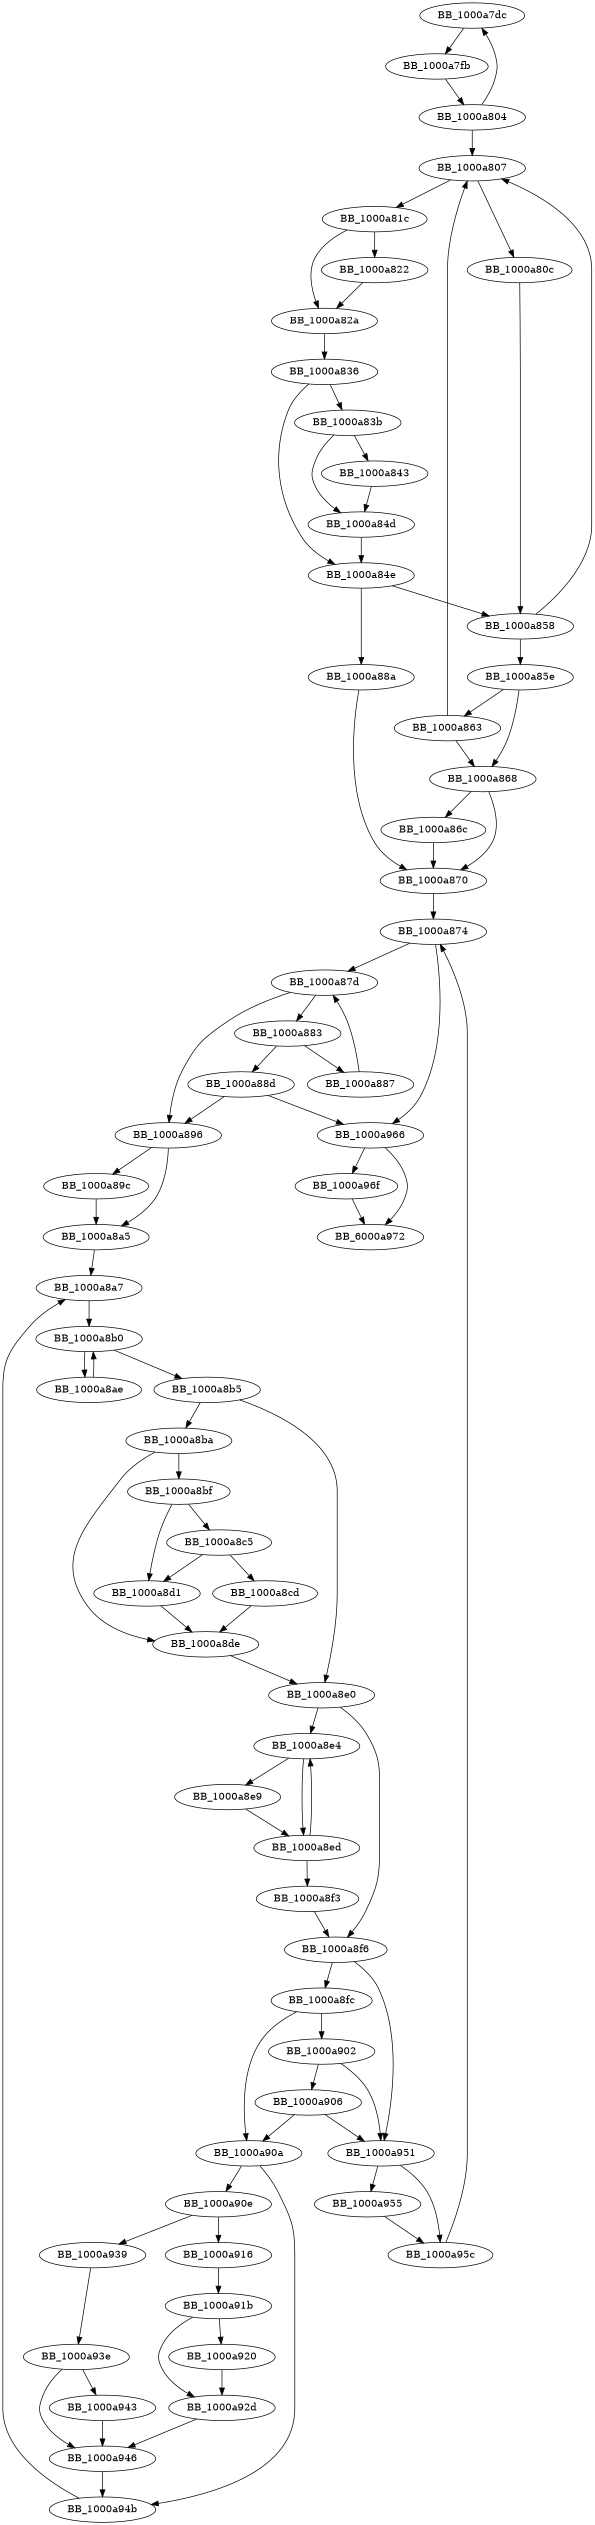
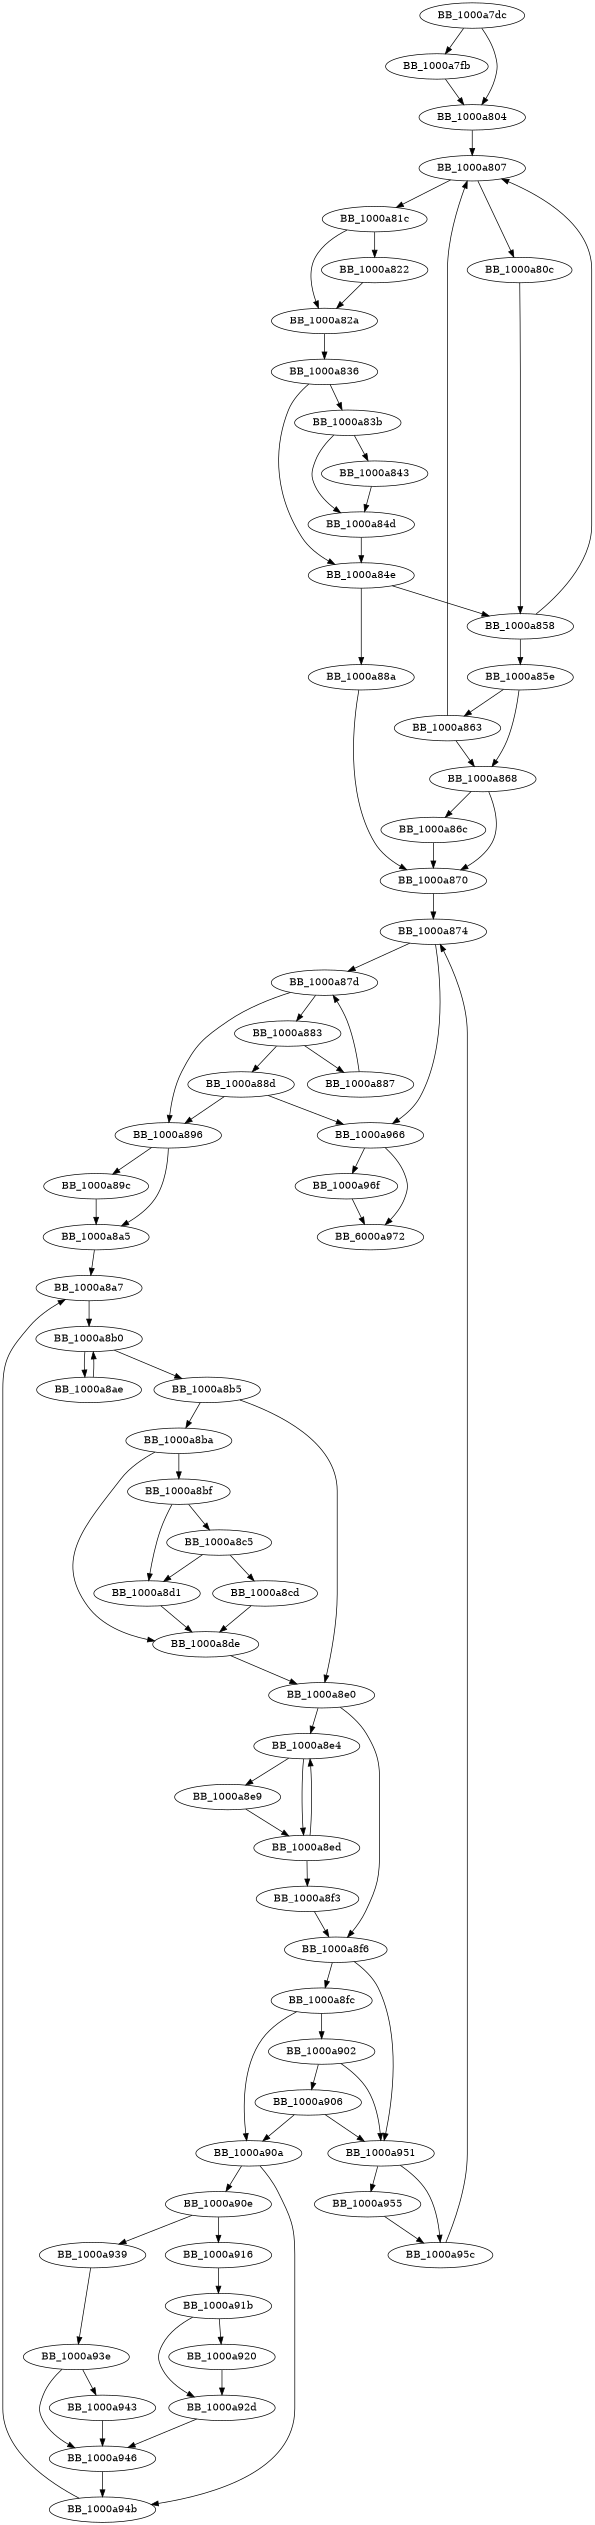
(497, 70) -> (497, 63)
